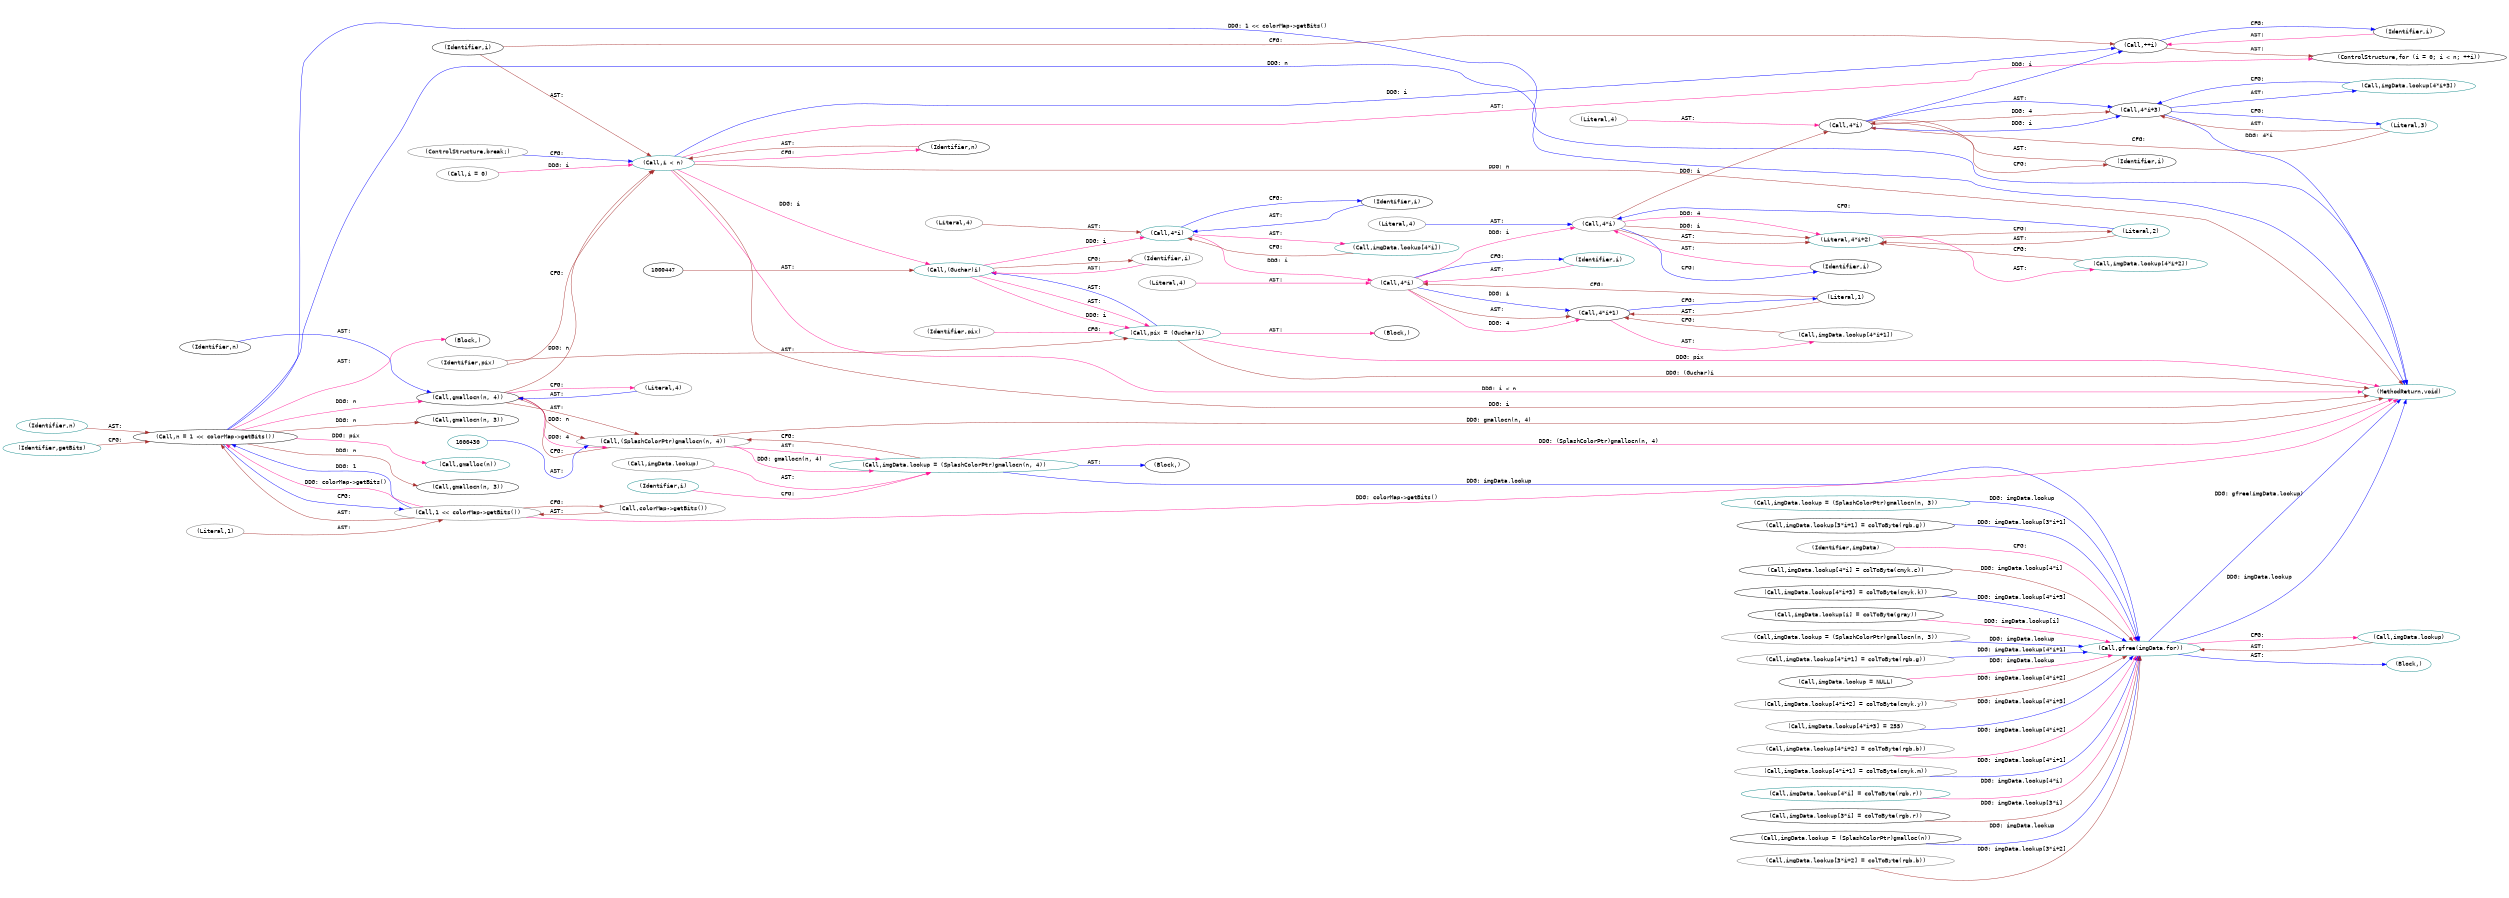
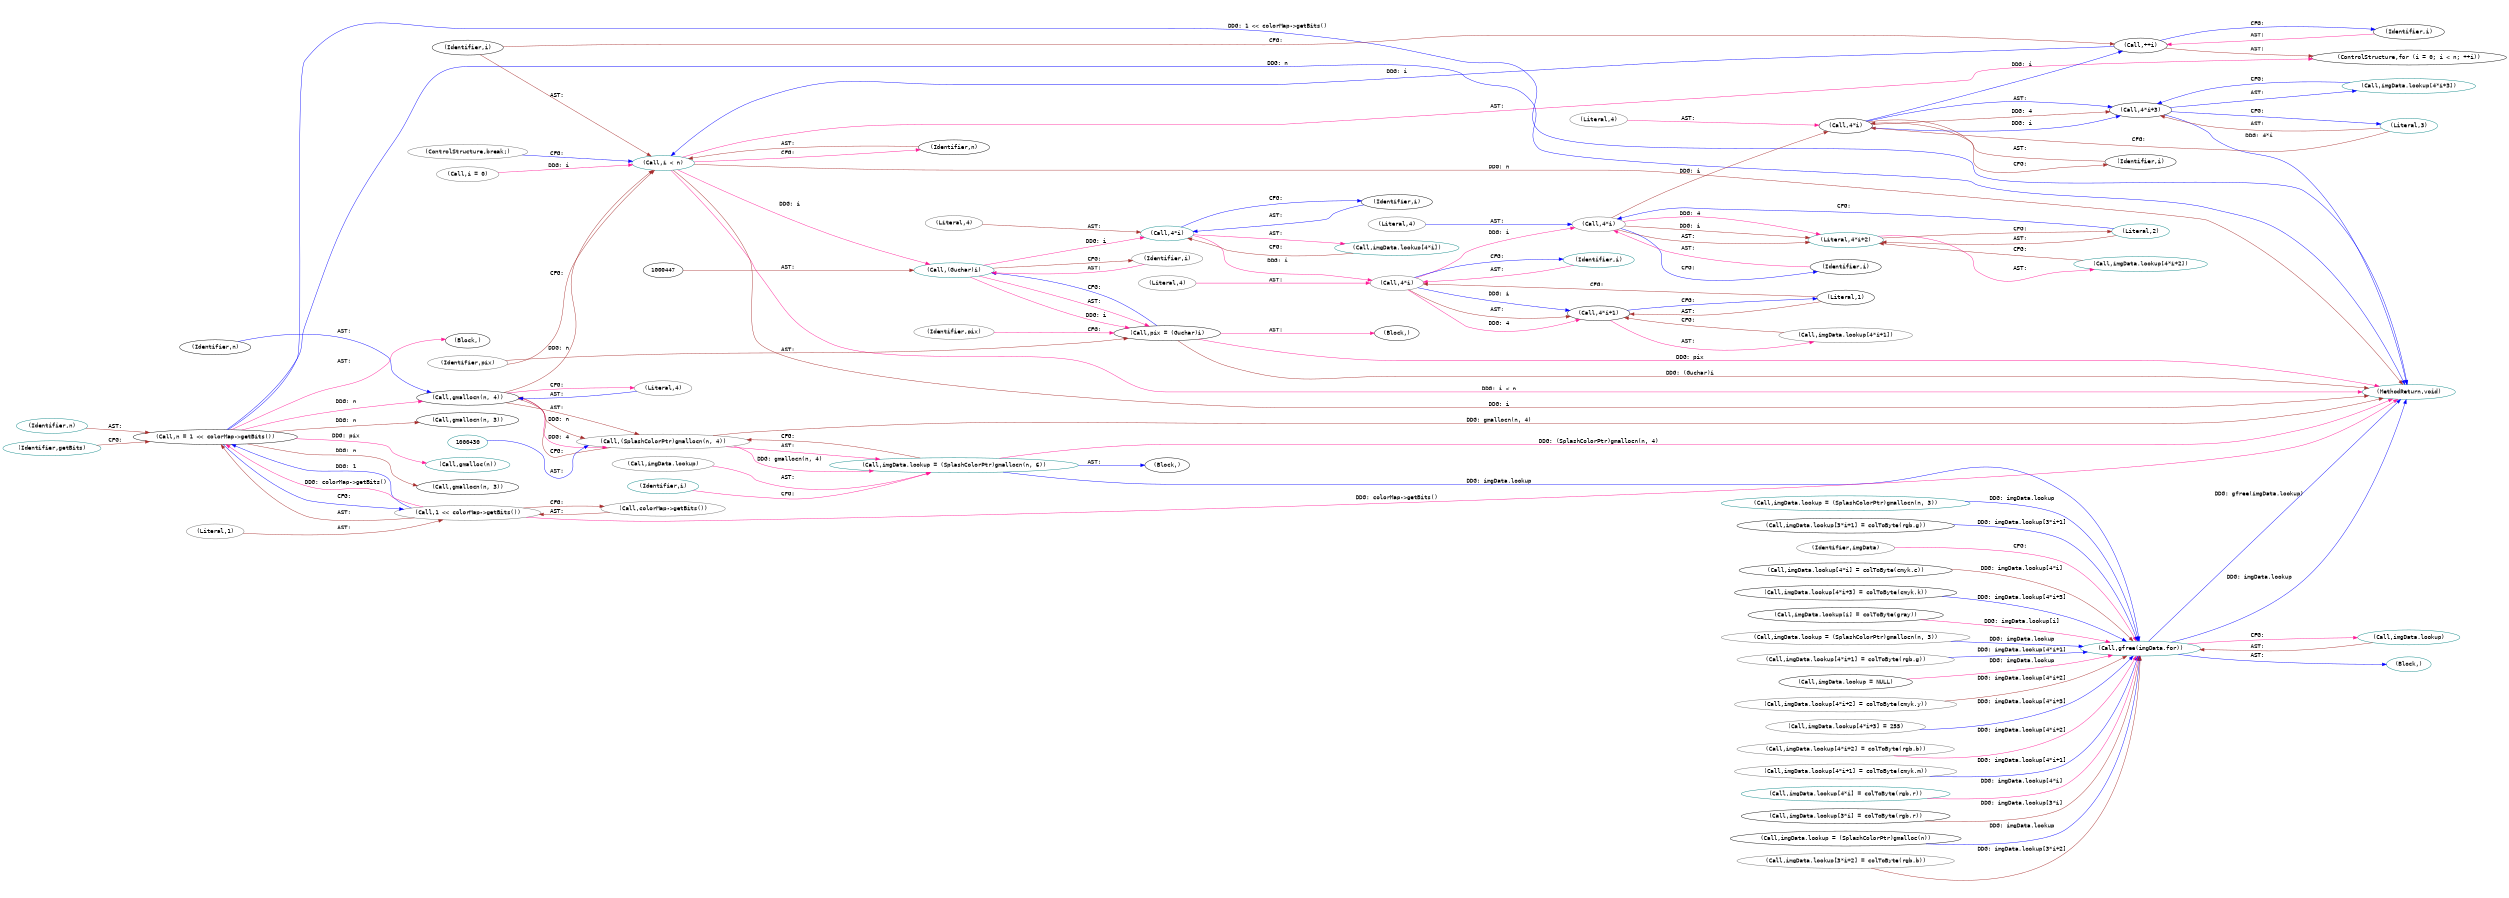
(1389, 100) -> (1385, 79)
(1096, 287) -> (1096, 287)
(1167, 333) -> (1167, 333)
(954, 465) -> (954, 465)
